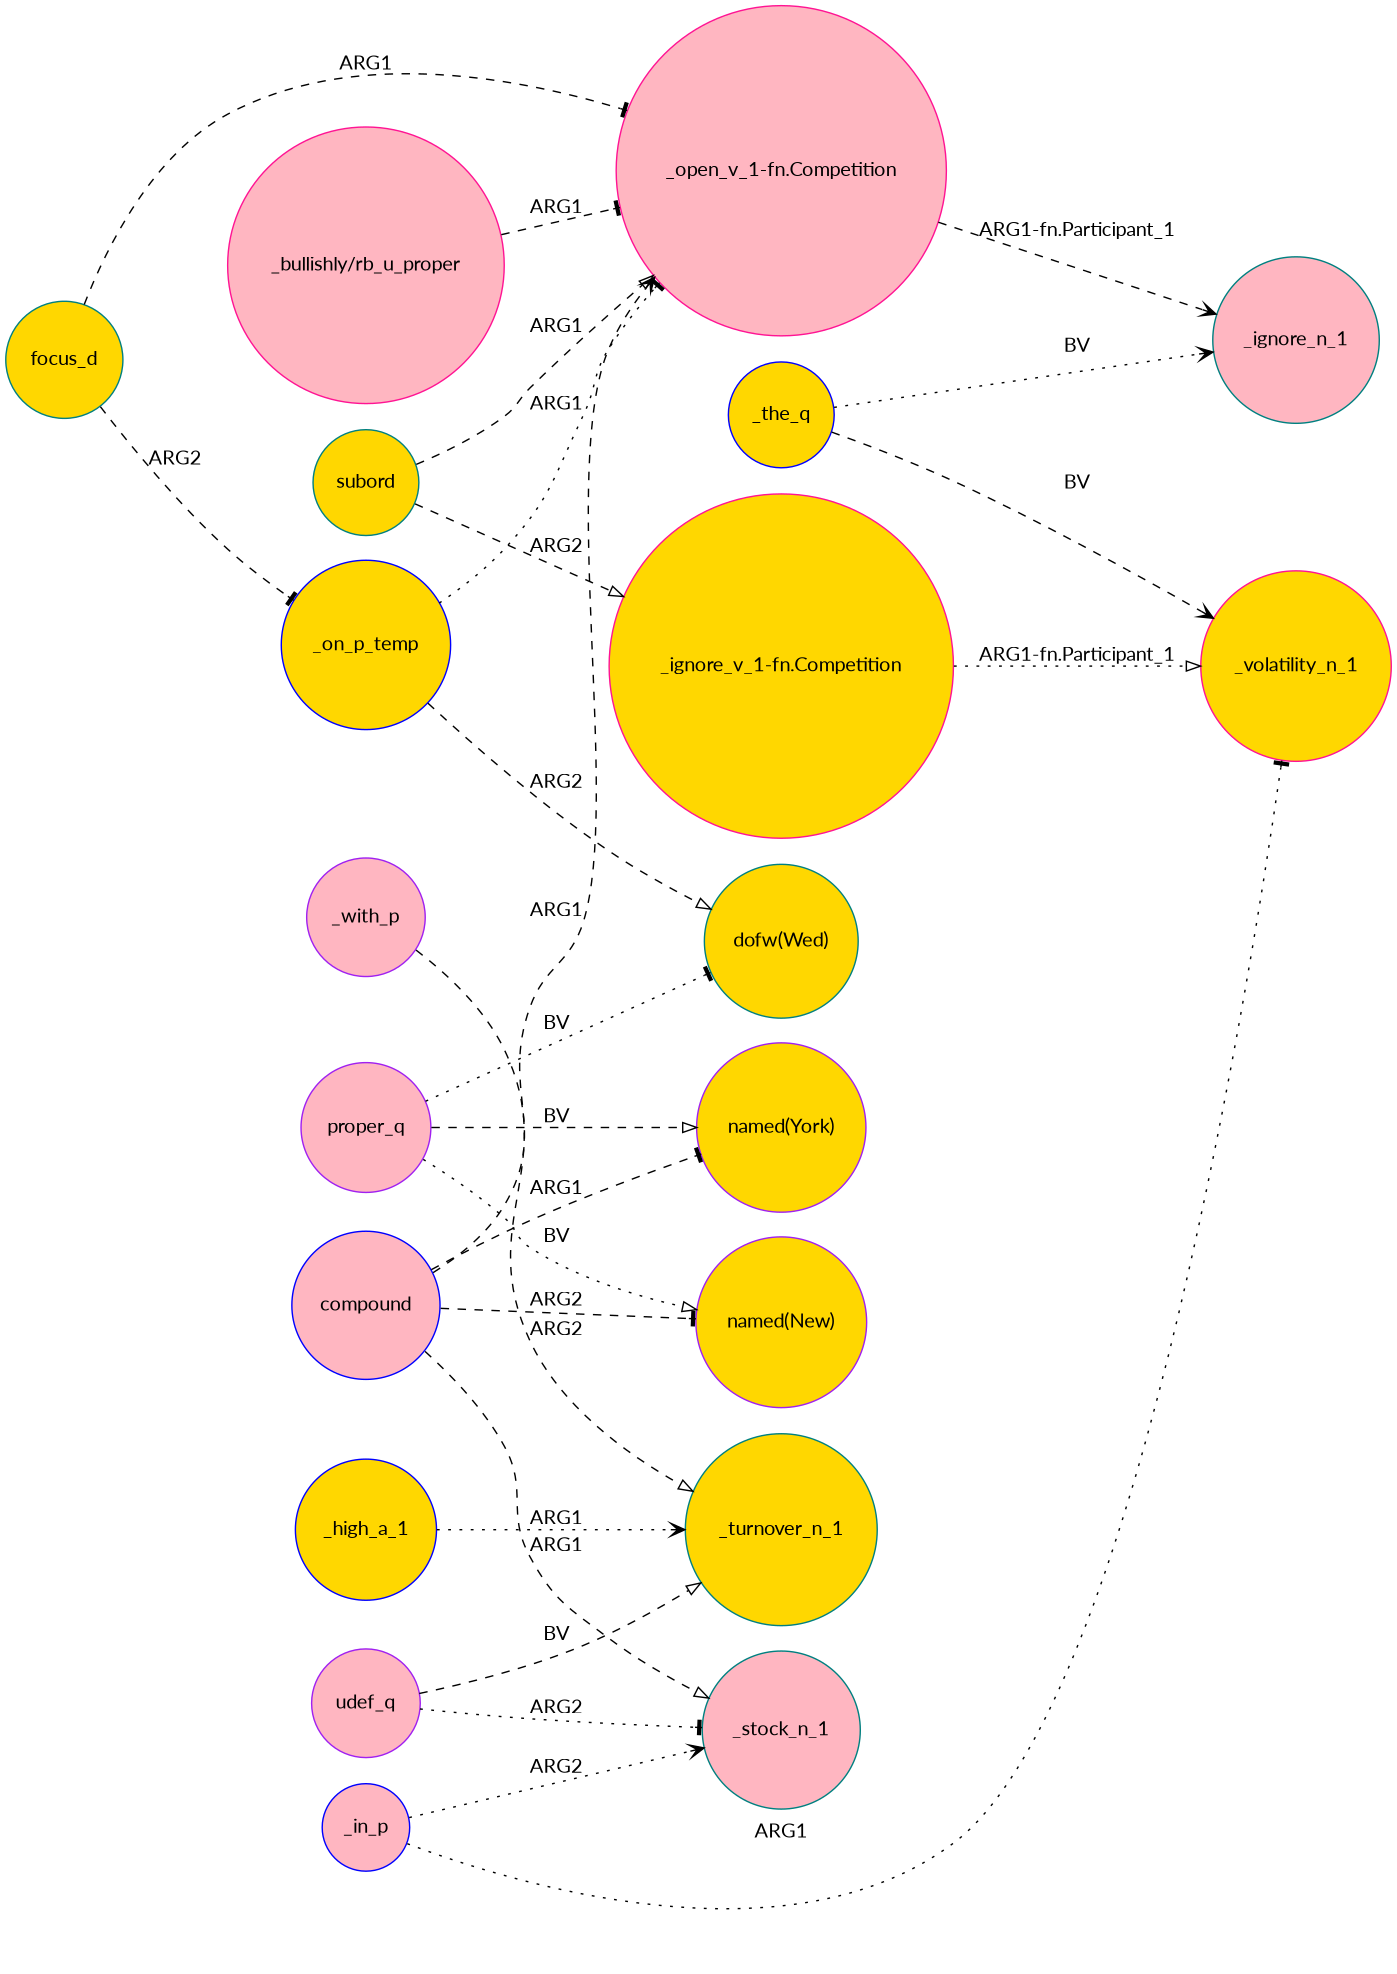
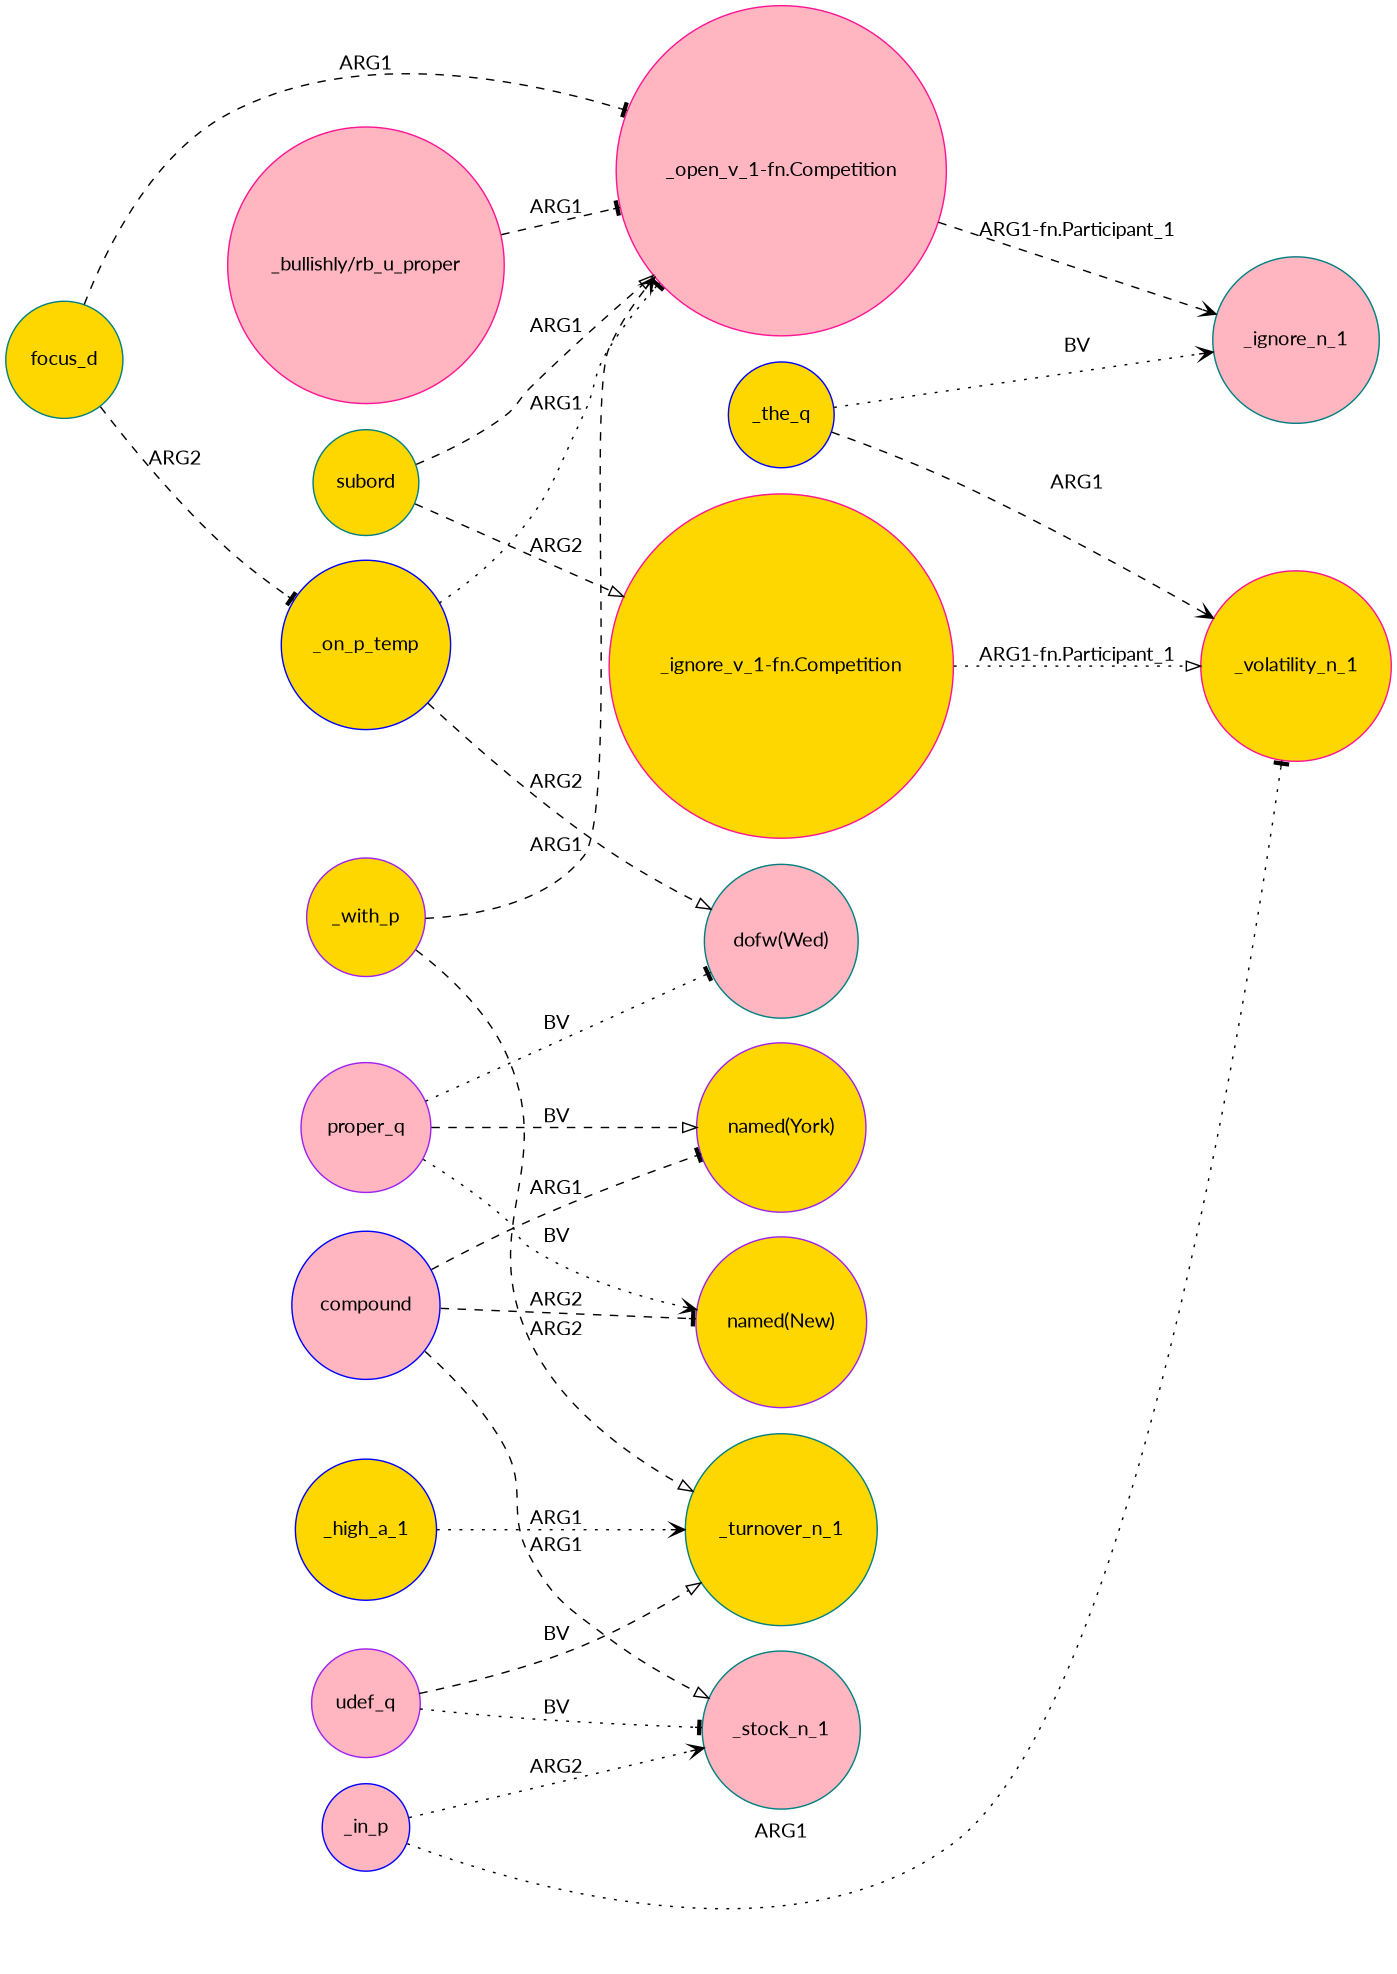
(1077, 483) -> (1077, 483)
(596, 801) -> (601, 655)
(366, 917) -> (366, 917)
(781, 941) -> (781, 941)
(541, 1254) -> (541, 1254)
(557, 1708) -> (557, 1708)
